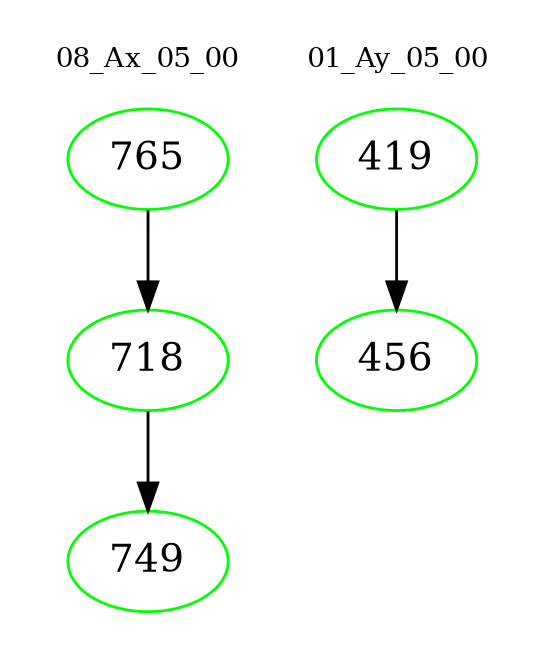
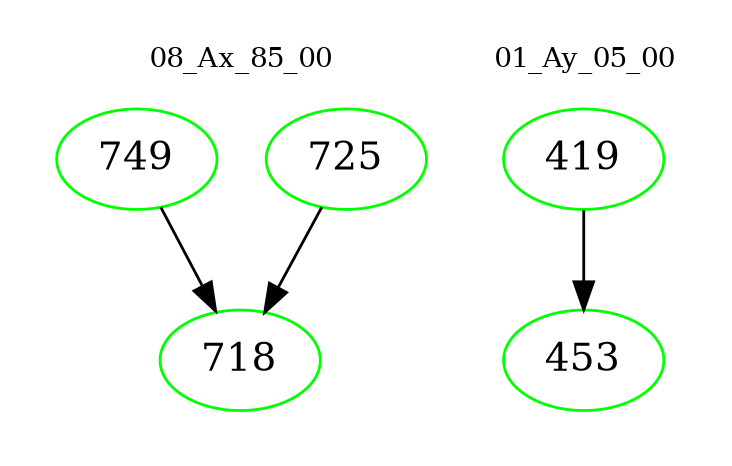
(148, 60) -> (242, 60)
(148, 159) -> (346, 159)
(397, 360) -> (584, 360)
(148, 447) -> (182, 247)
